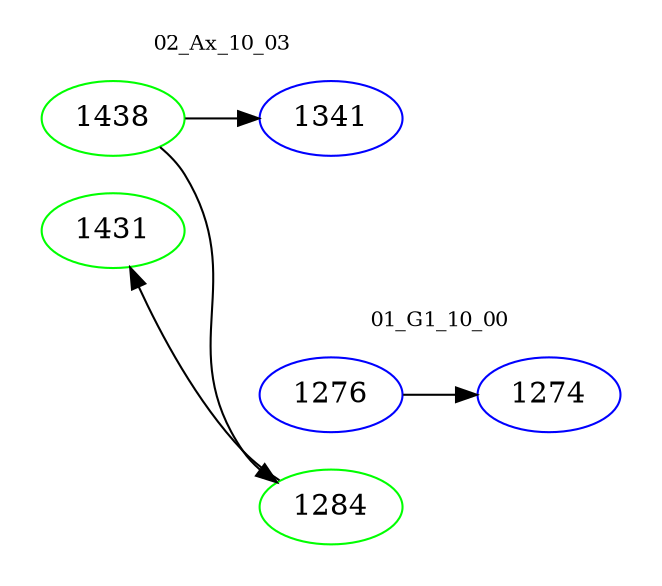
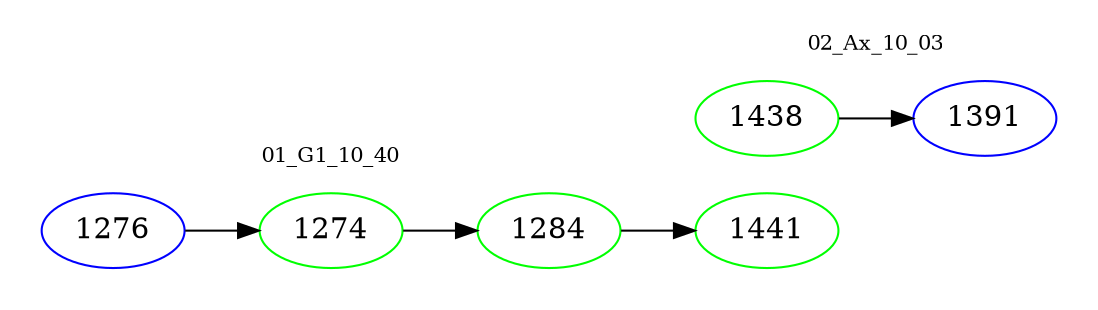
(331, 118) -> (985, 118)
(113, 231) -> (767, 231)
(212, 308) -> (429, 231)
(440, 321) -> (331, 157)
(549, 395) -> (331, 231)
